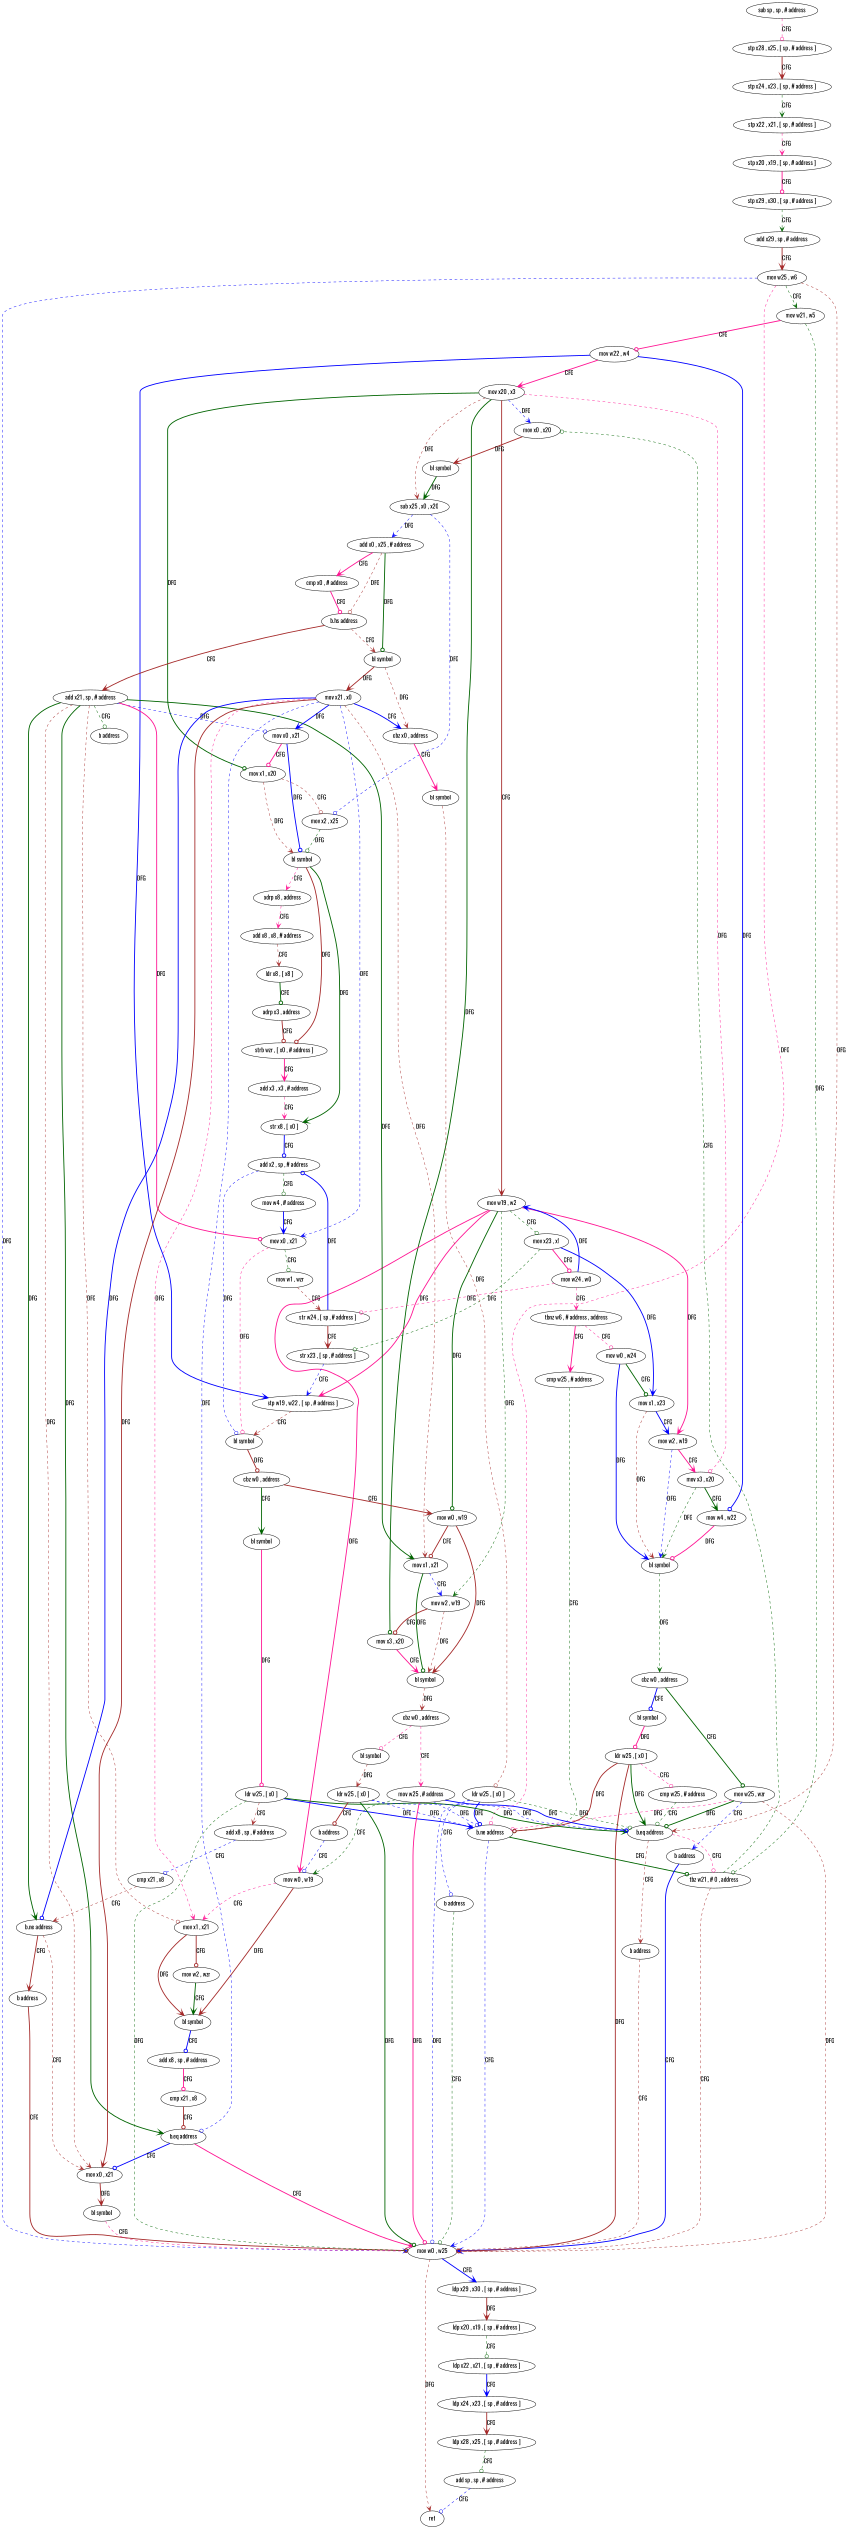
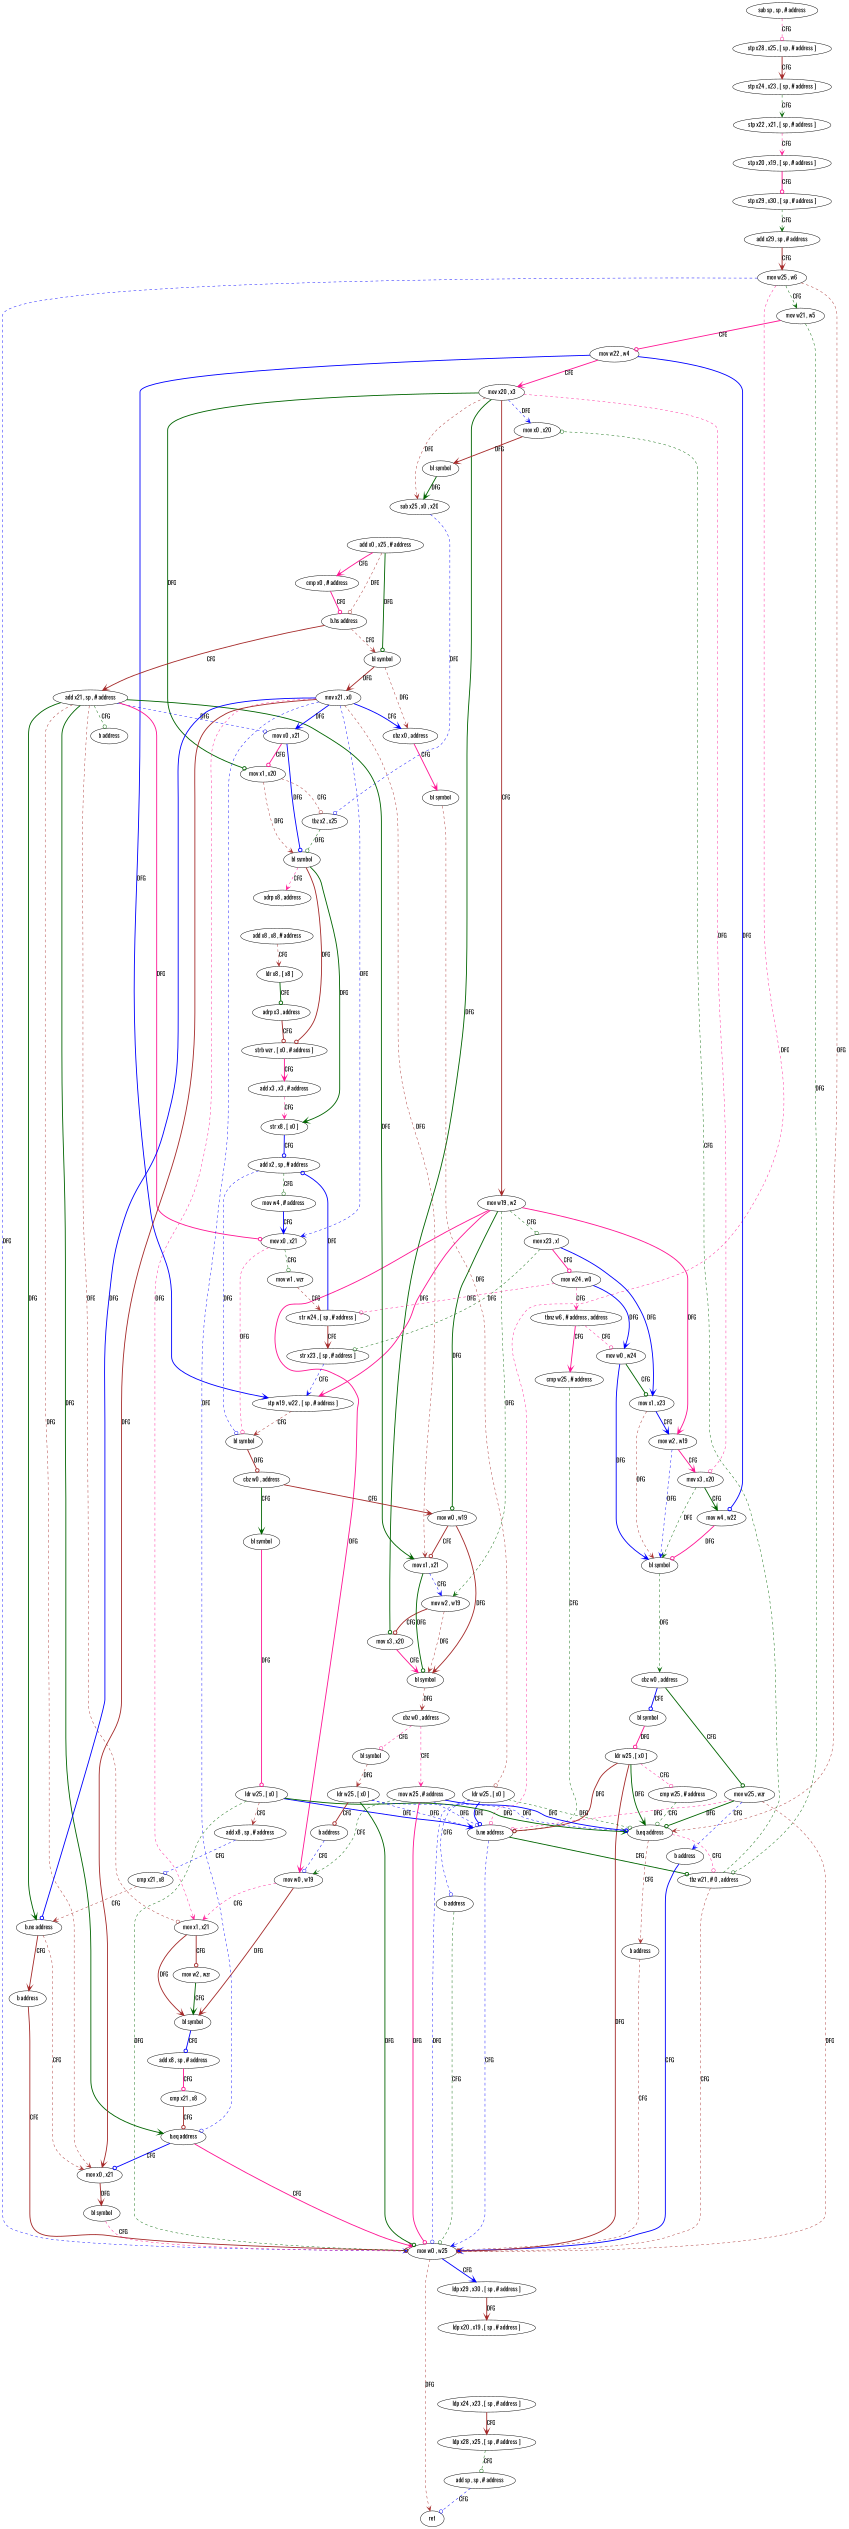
(404, 524) -> none
(325, 822) -> (325, 822)
(280, 915) -> none
(568, 1229) -> (624, 1307)
(487, 2366) -> none
